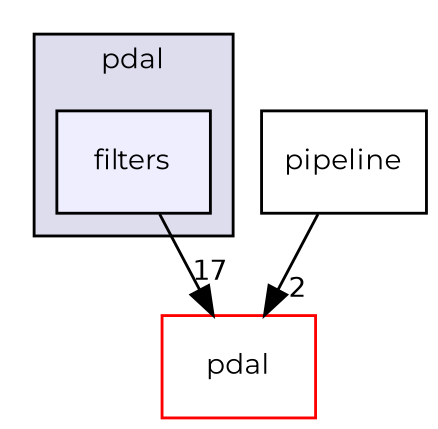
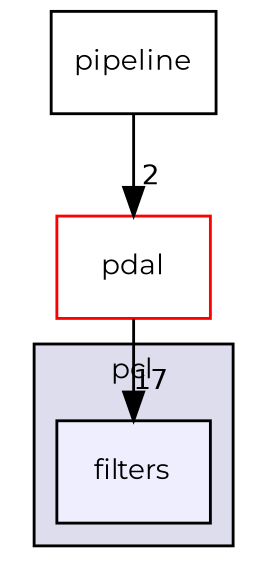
(134, 61) -> (134, 371)
(181, 254) -> (134, 361)
